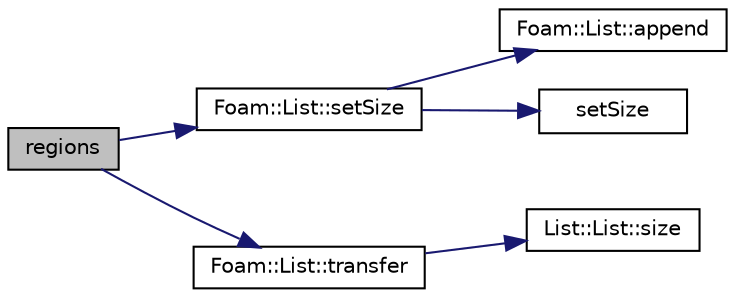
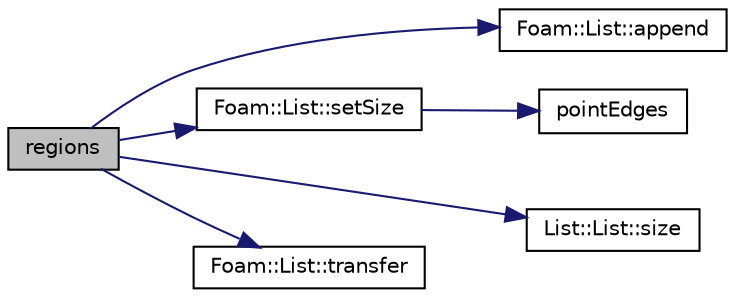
(451, 72) -> (275, 48)
(613, 111) -> (613, 111)
(465, 248) -> (312, 186)
